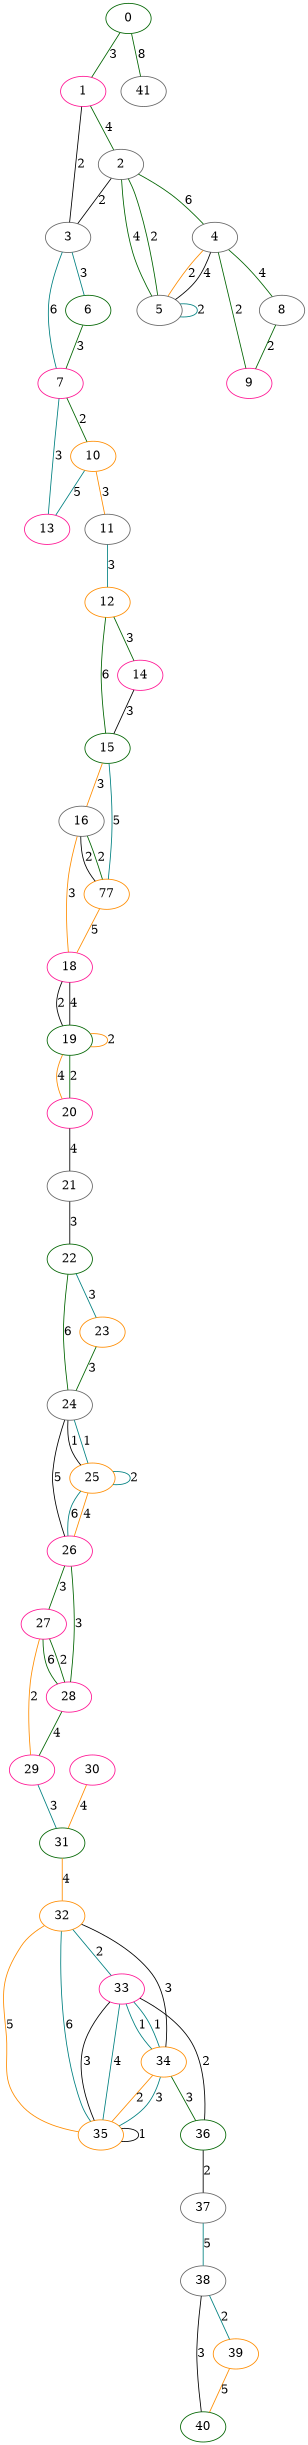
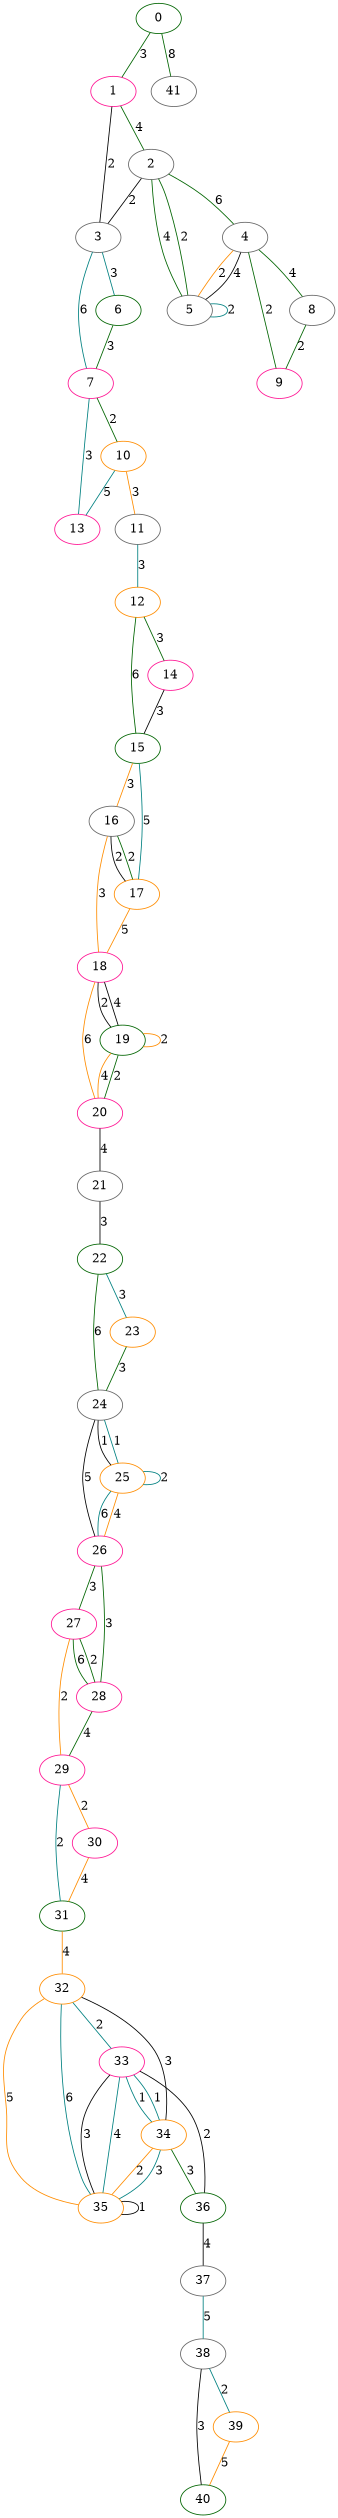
(107, 894) -> (137, 894)
none -> (83, 1040)
(54, 1807) -> (61, 1843)
none -> (79, 1807)
(207, 2171) -> (207, 2244)
